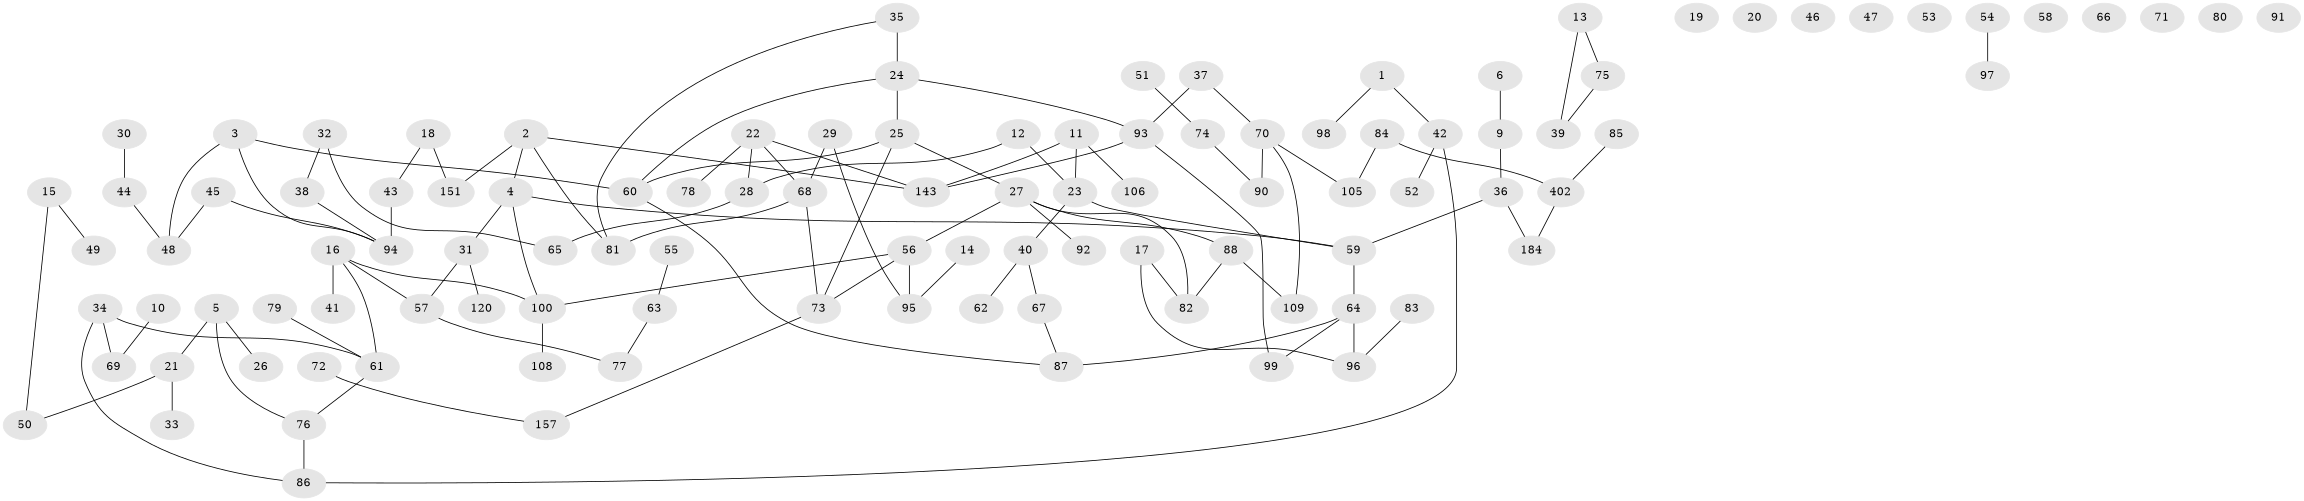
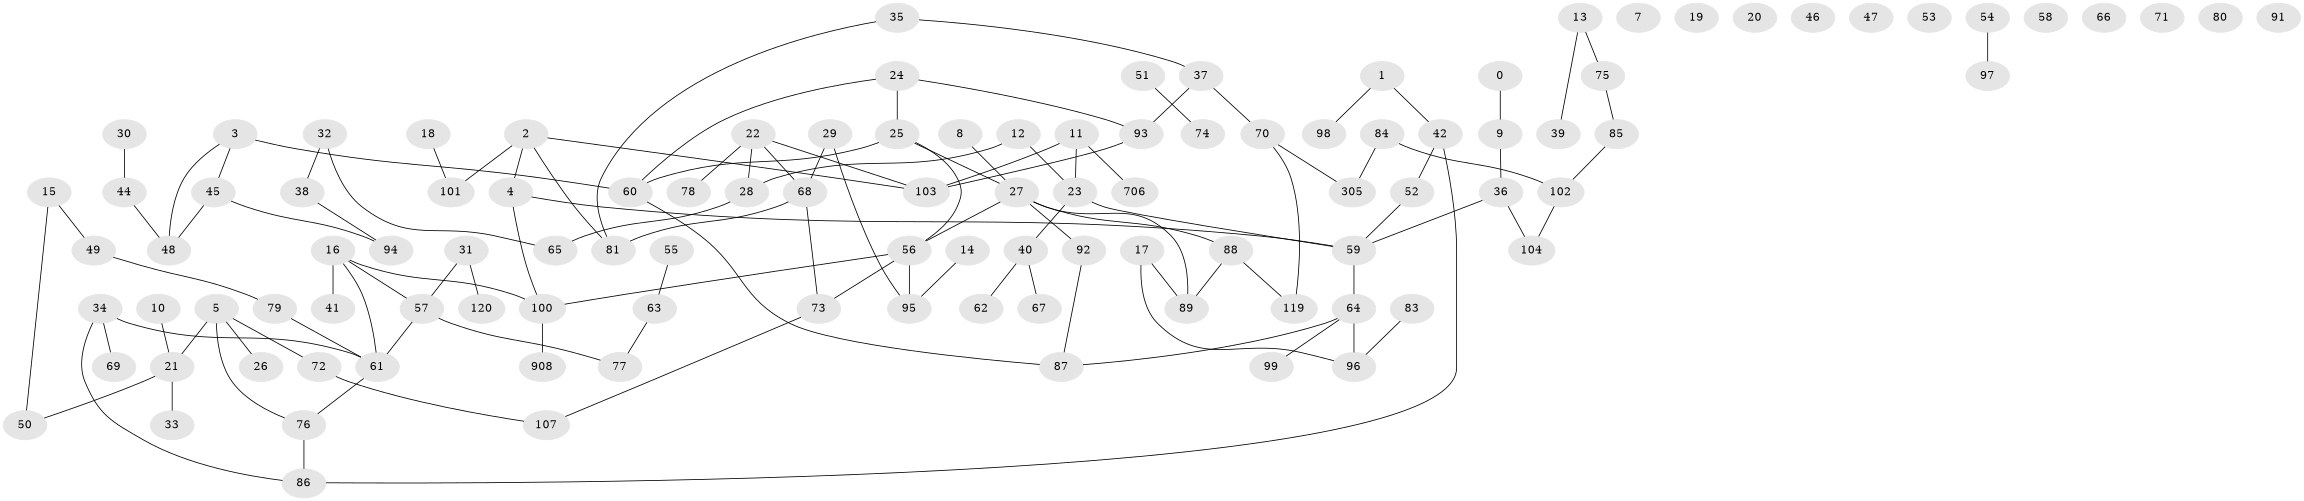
none -> (1638, 18)
(897, 47) -> (1053, 35)
(1500, 76) -> (1500, 76)
(1581, 105) -> (1610, 105)
none -> (960, 134)
(391, 192) -> none
(451, 192) -> (451, 192)
(926, 192) -> (926, 192)
(1135, 192) -> (1135, 192)
(1262, 192) -> none
(1352, 192) -> (1352, 192)
(1561, 192) -> (1561, 192)
(279, 211) -> (224, 163)
(489, 221) -> none
none -> (1383, 221)
(1253, 228) -> none
(855, 229) -> (961, 191)
(1532, 251) -> (1532, 251)
none -> (186, 277)
(1187, 309) -> (1187, 309)
(1294, 309) -> (1294, 309)
none -> (259, 333)
(136, 338) -> (165, 338)
none -> (400, 338)
(1050, 338) -> (1073, 309)
(542, 367) -> (542, 367)
(546, 425) -> (546, 425)
